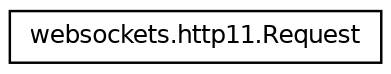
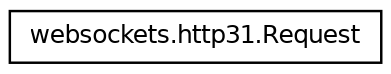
(196, 37) -> (196, 37)
